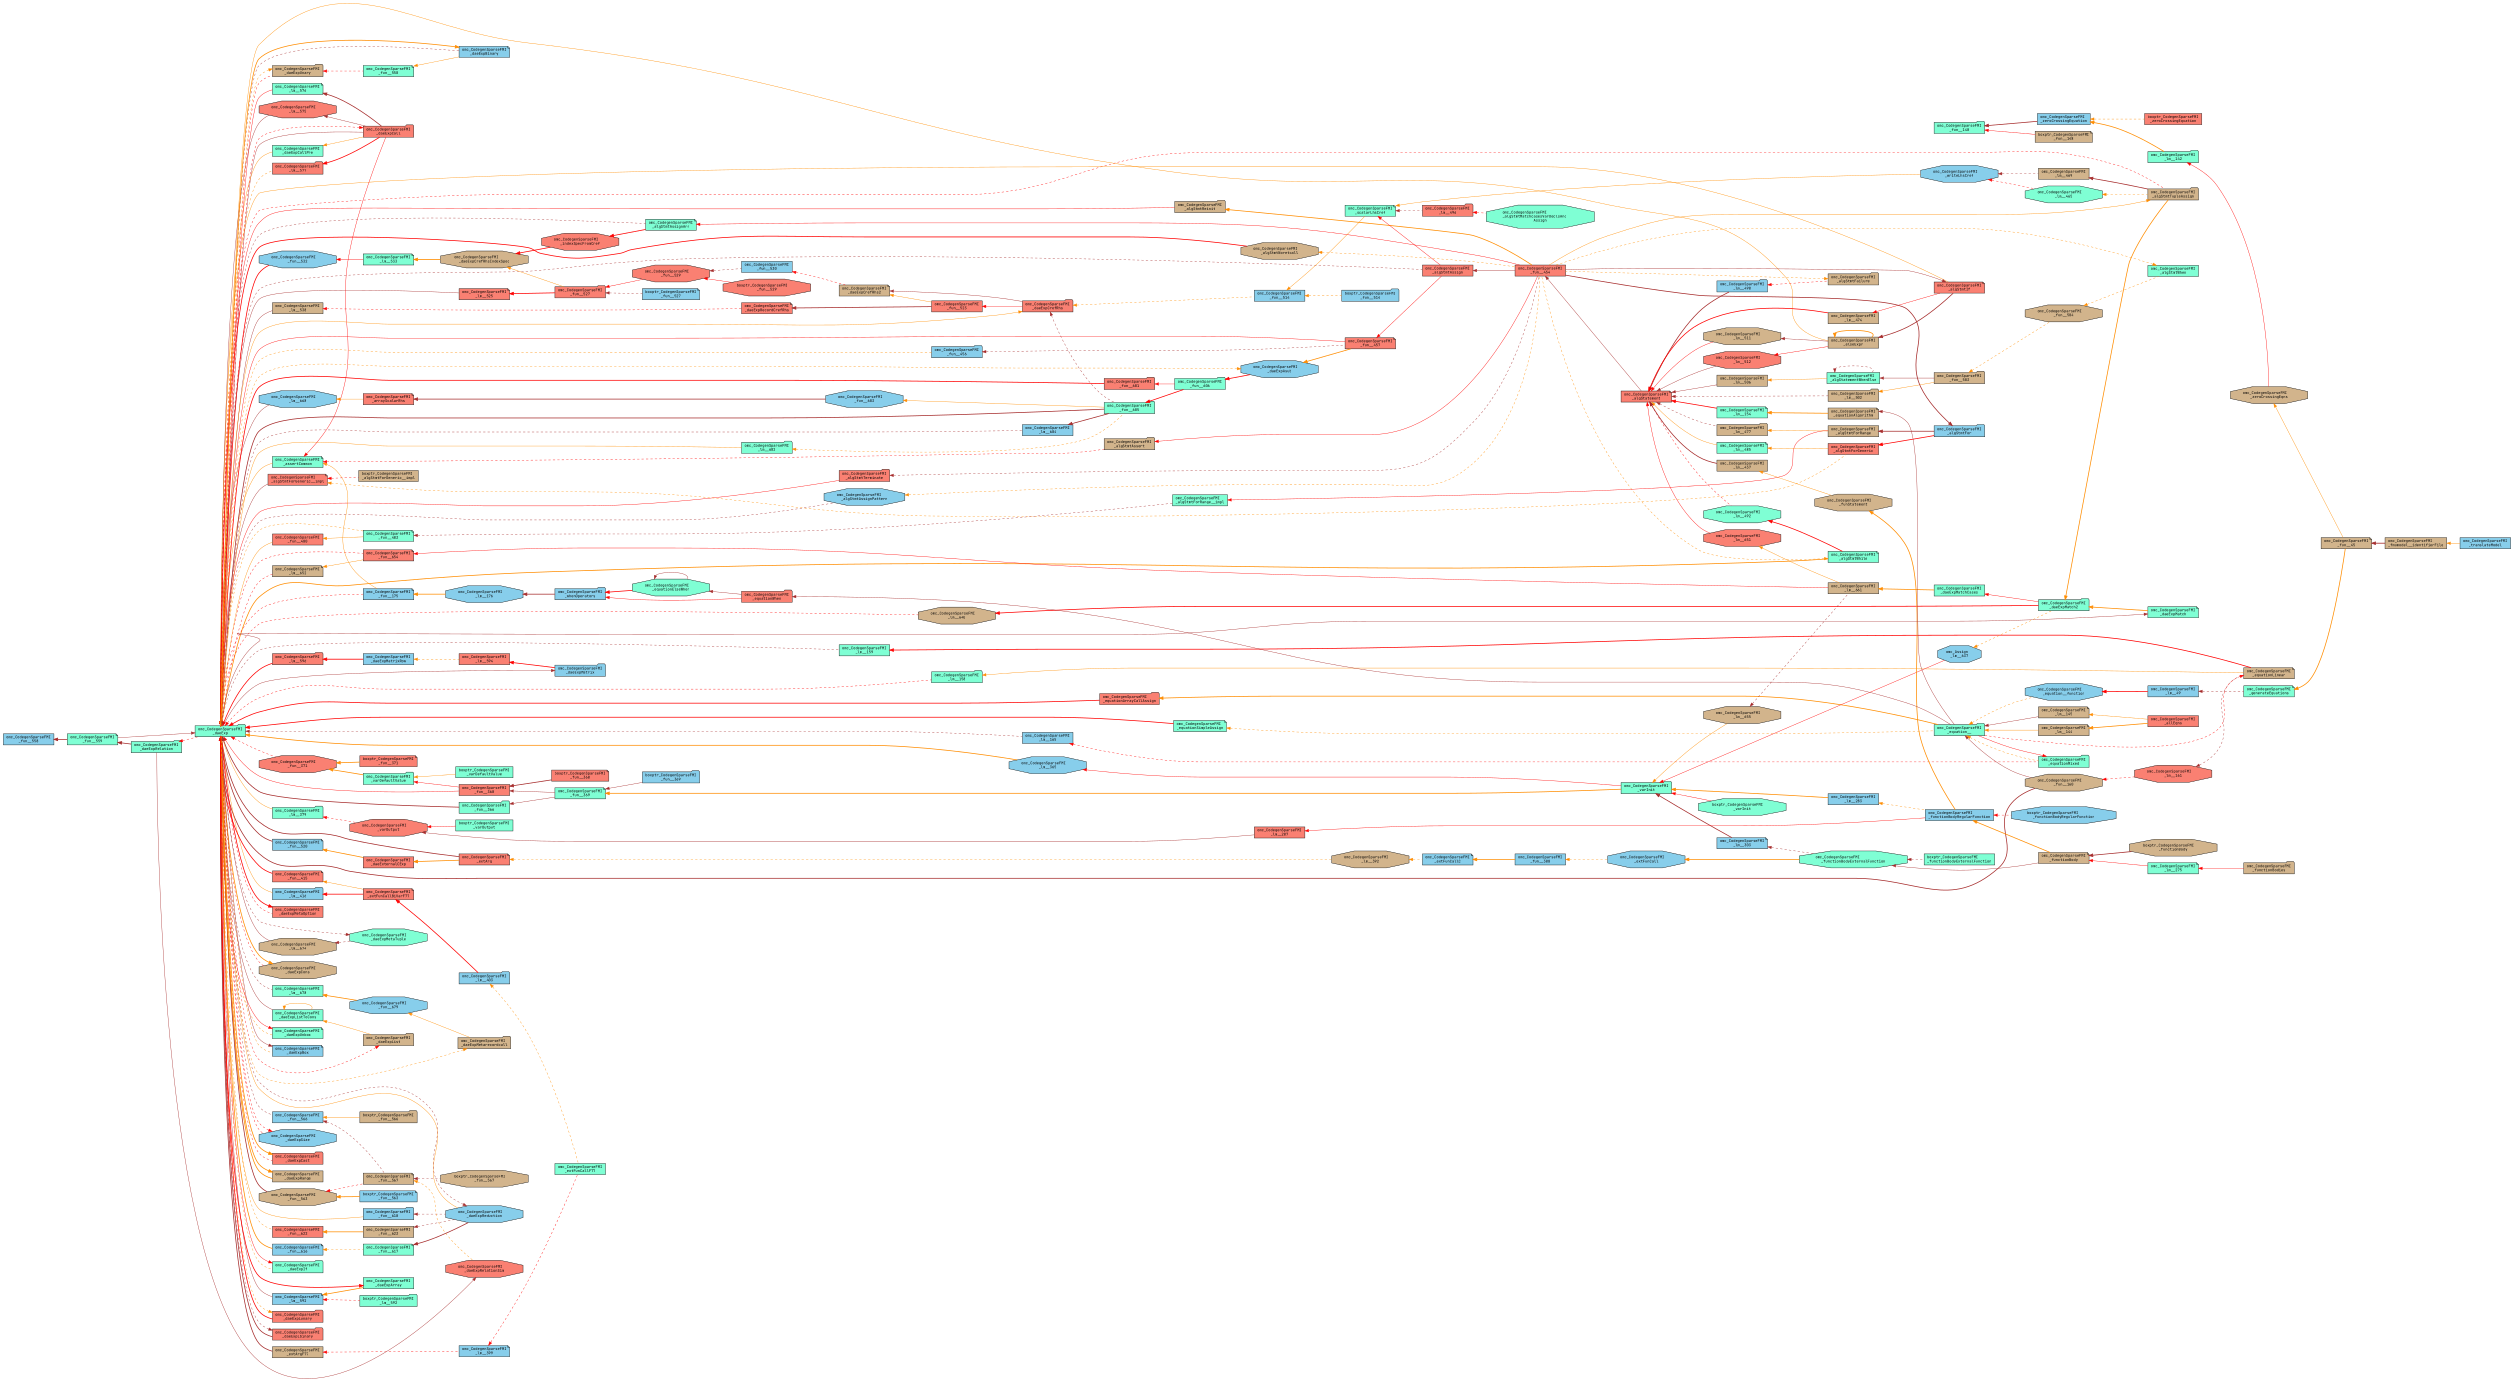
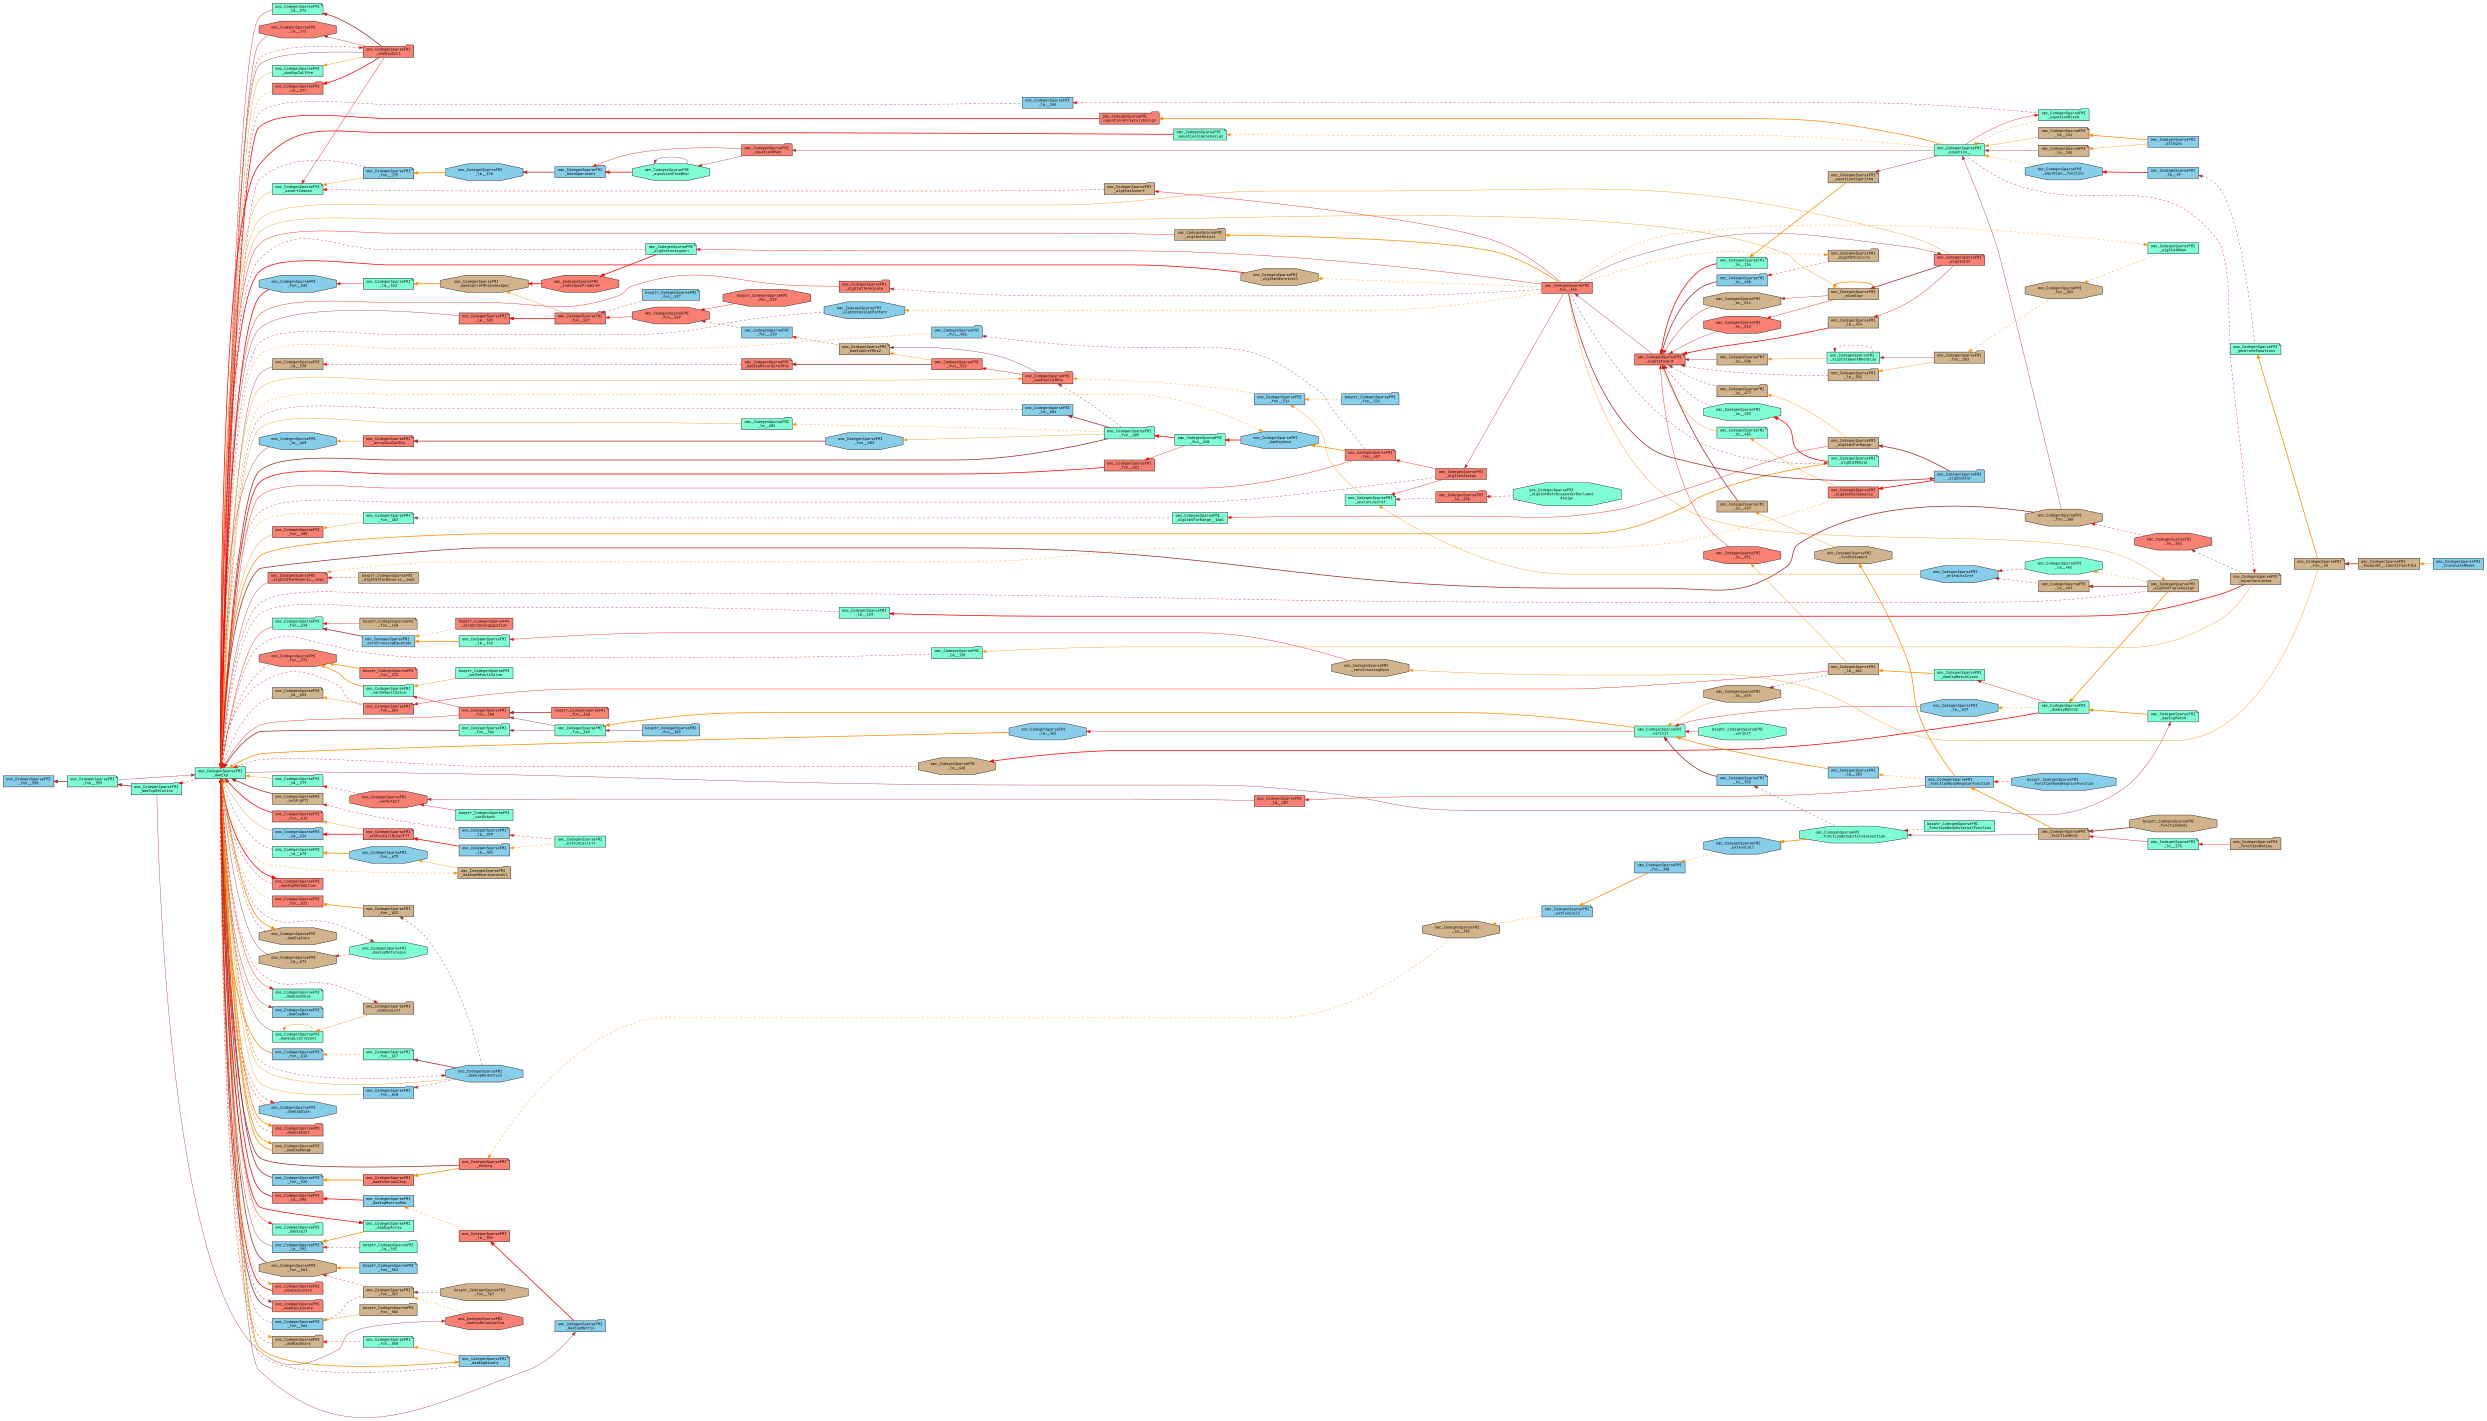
(1627, 483) -> (1670, 422)
(1959, 654) -> (1959, 708)
none -> (243, 668)
(2173, 721) -> (2173, 142)
